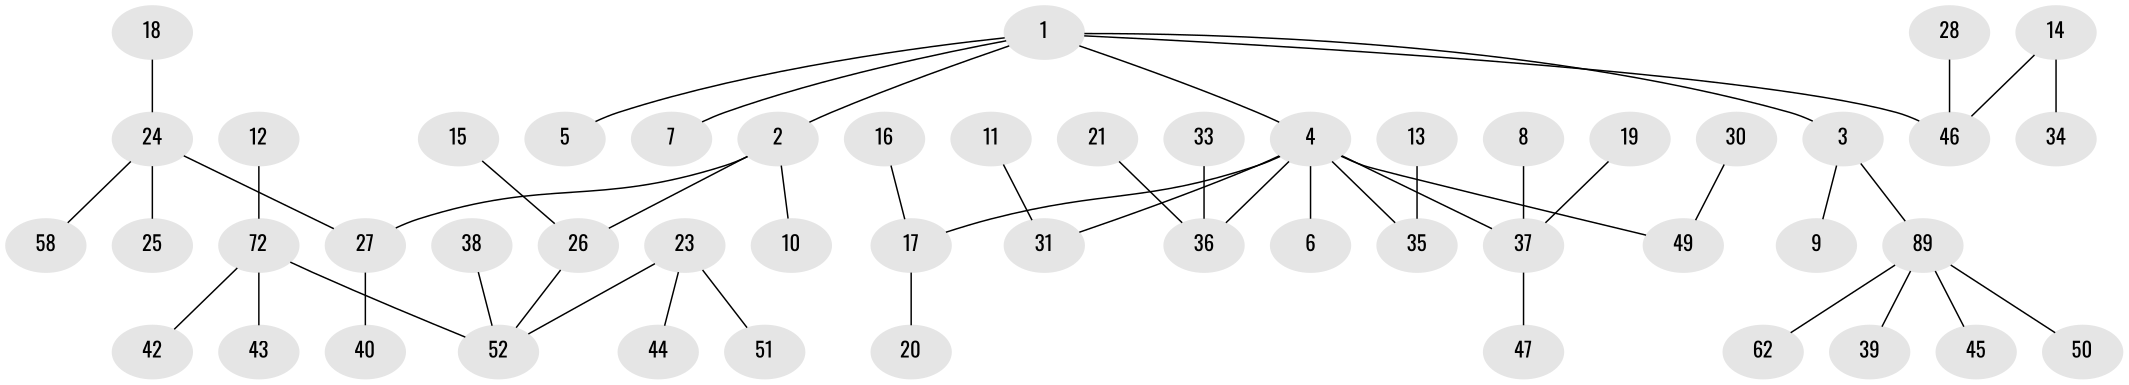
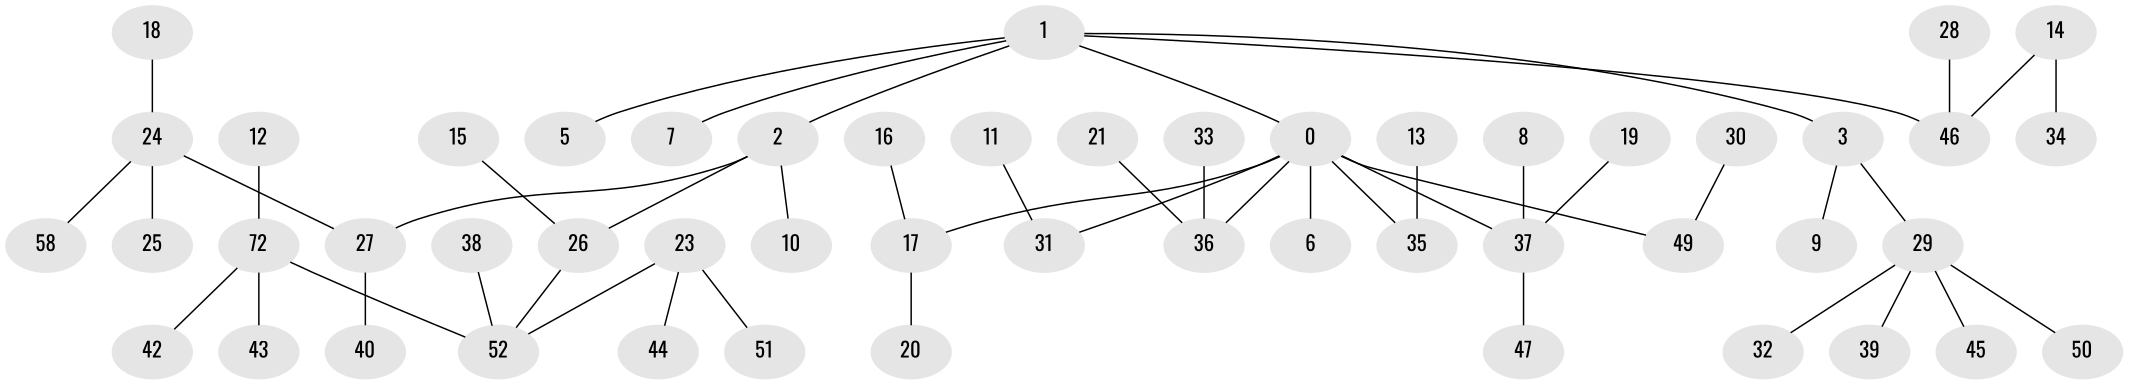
(1311, 139) -> (1311, 139)
(1923, 246) -> (1923, 246)
(1763, 352) -> (1763, 352)
